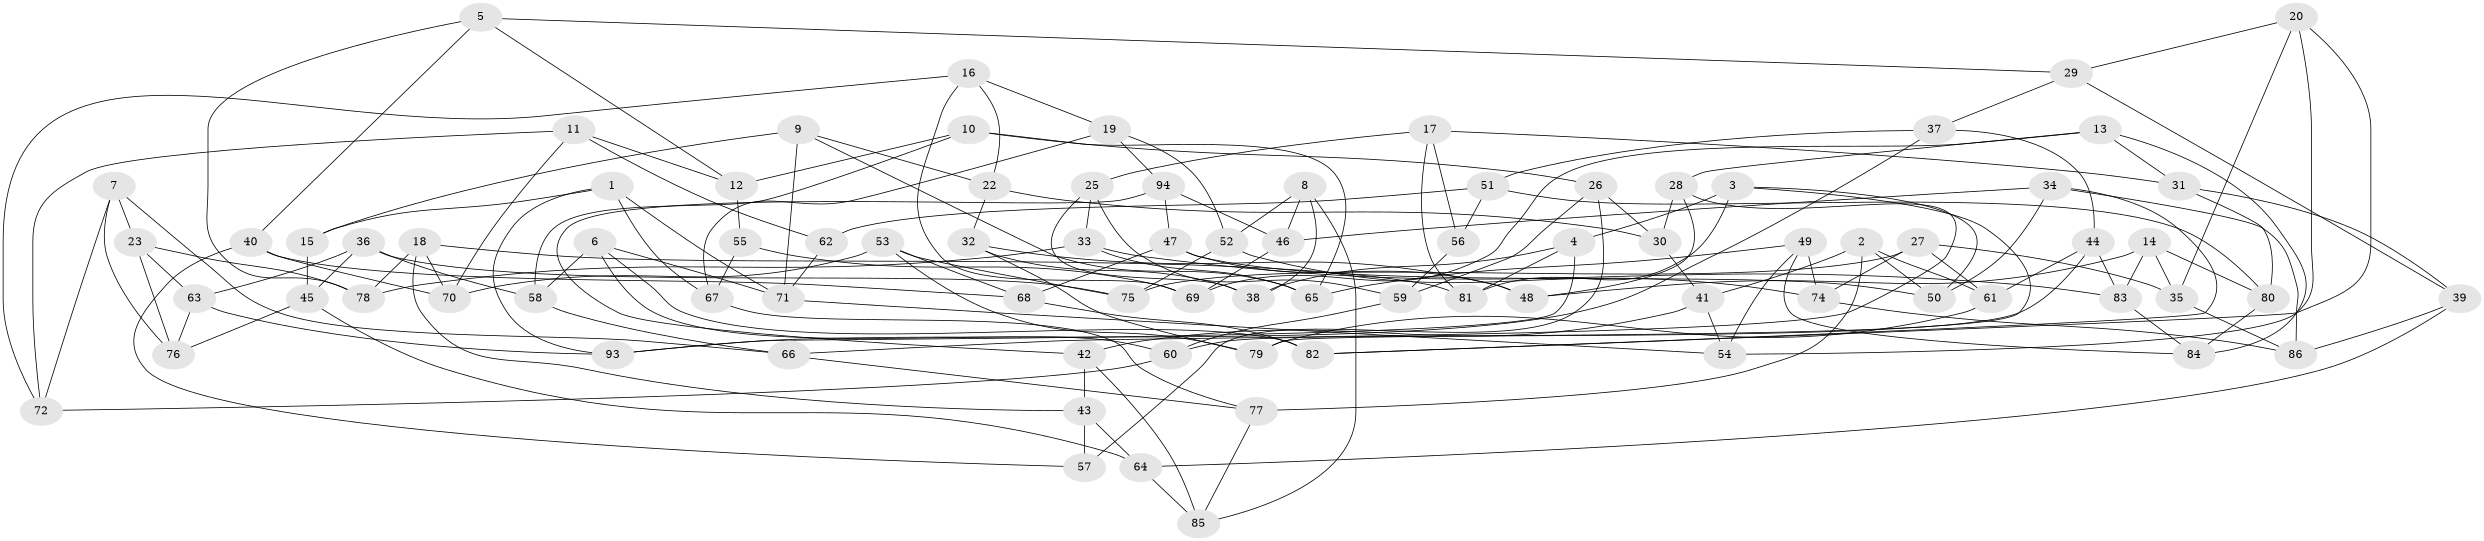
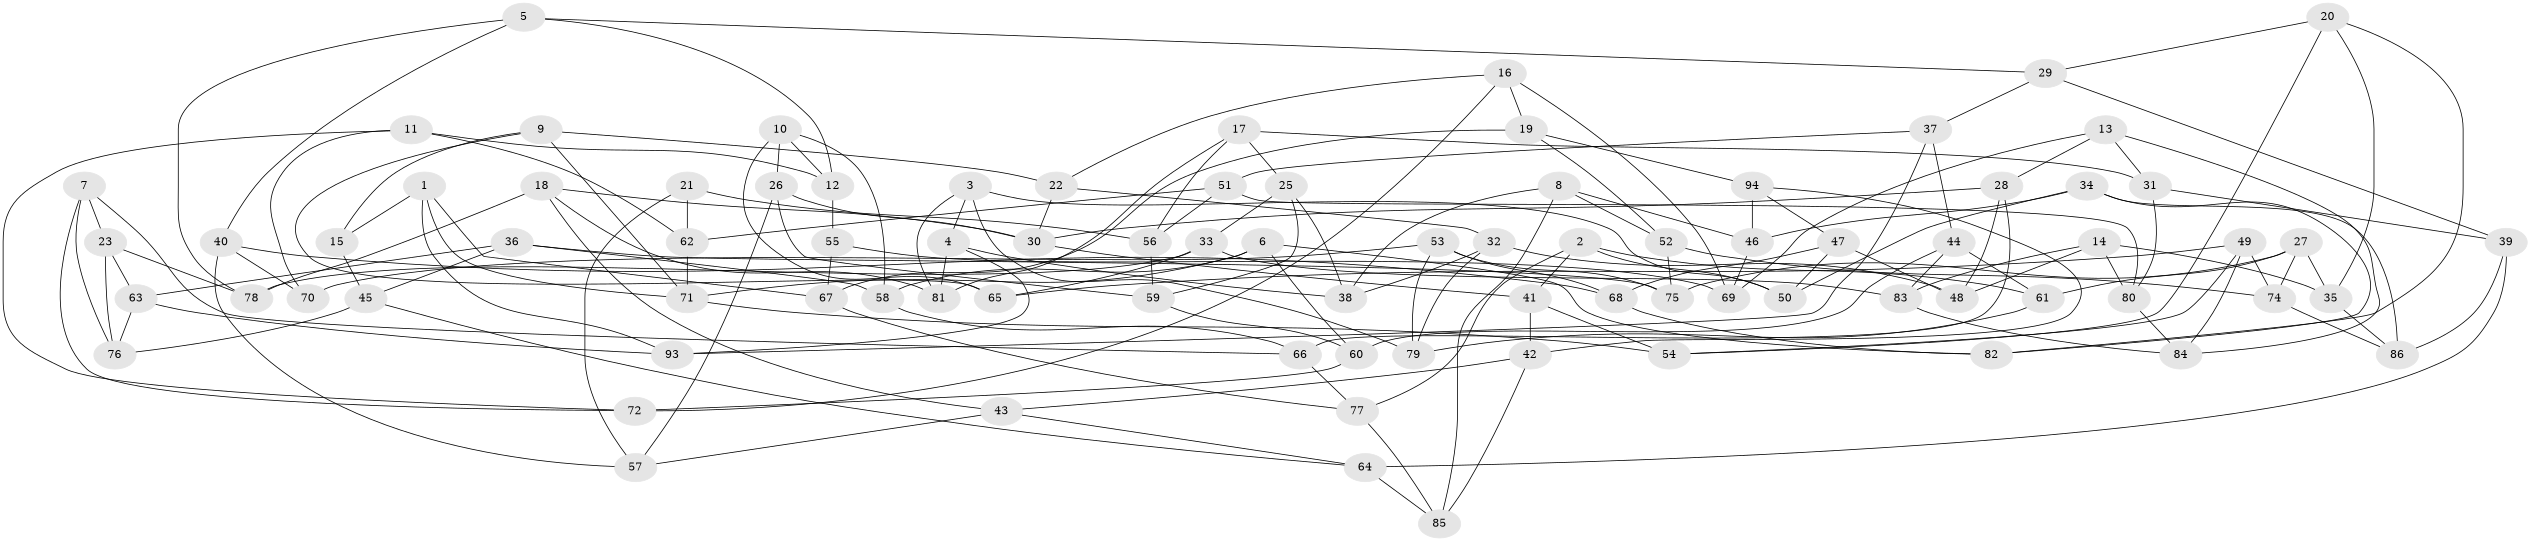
none -> (687, 186)
(435, 271) -> (755, 208)
